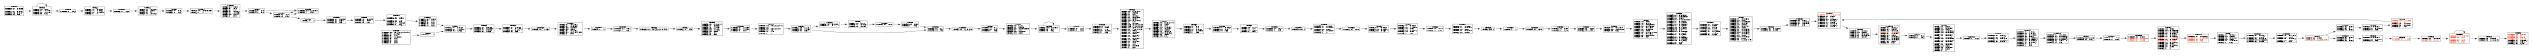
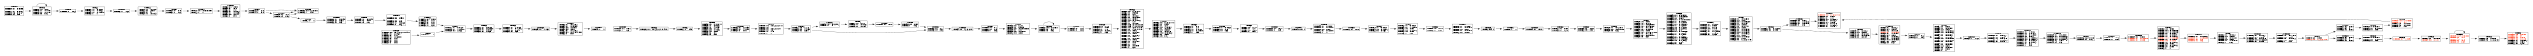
(1844, 27) -> (1814, 31)
(609, 29) -> none
